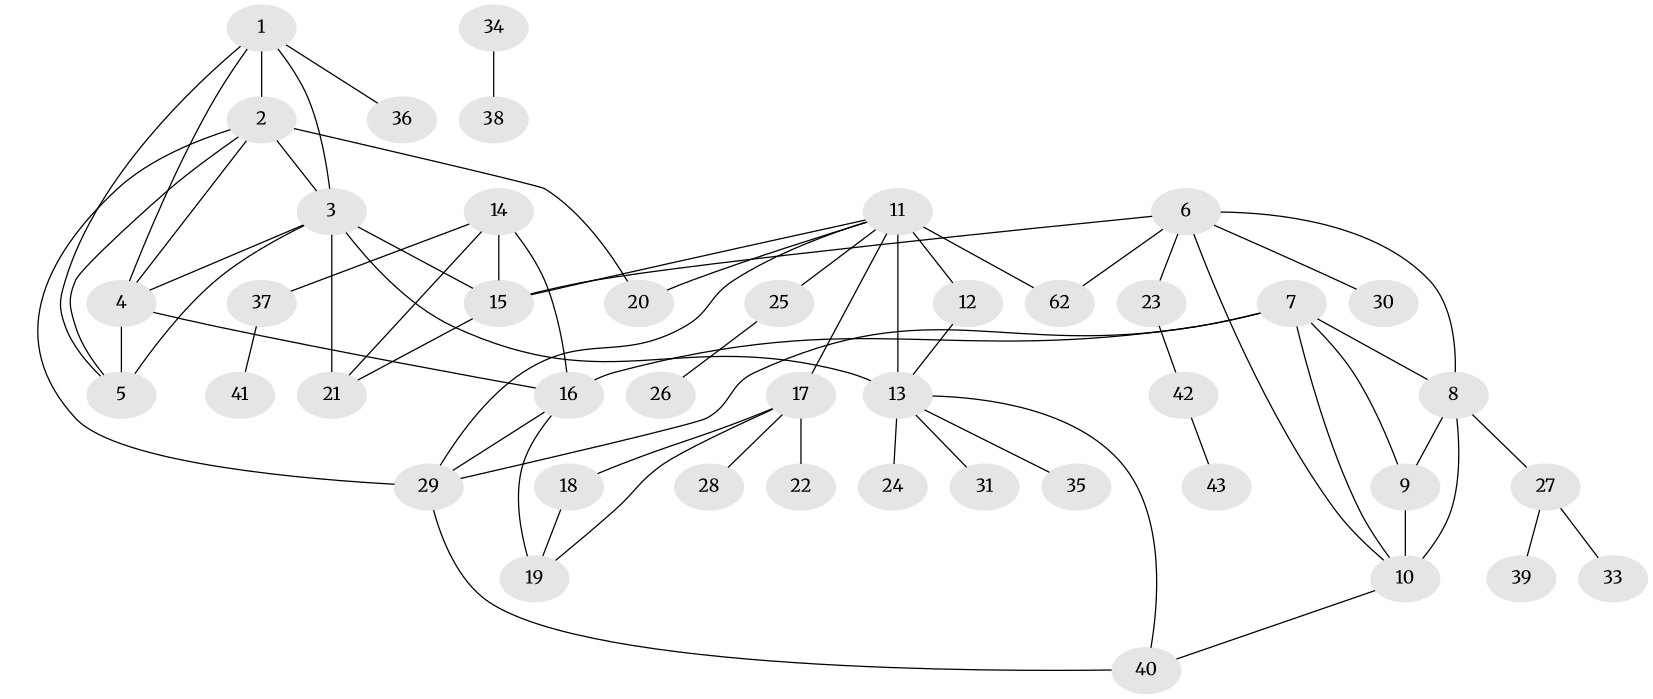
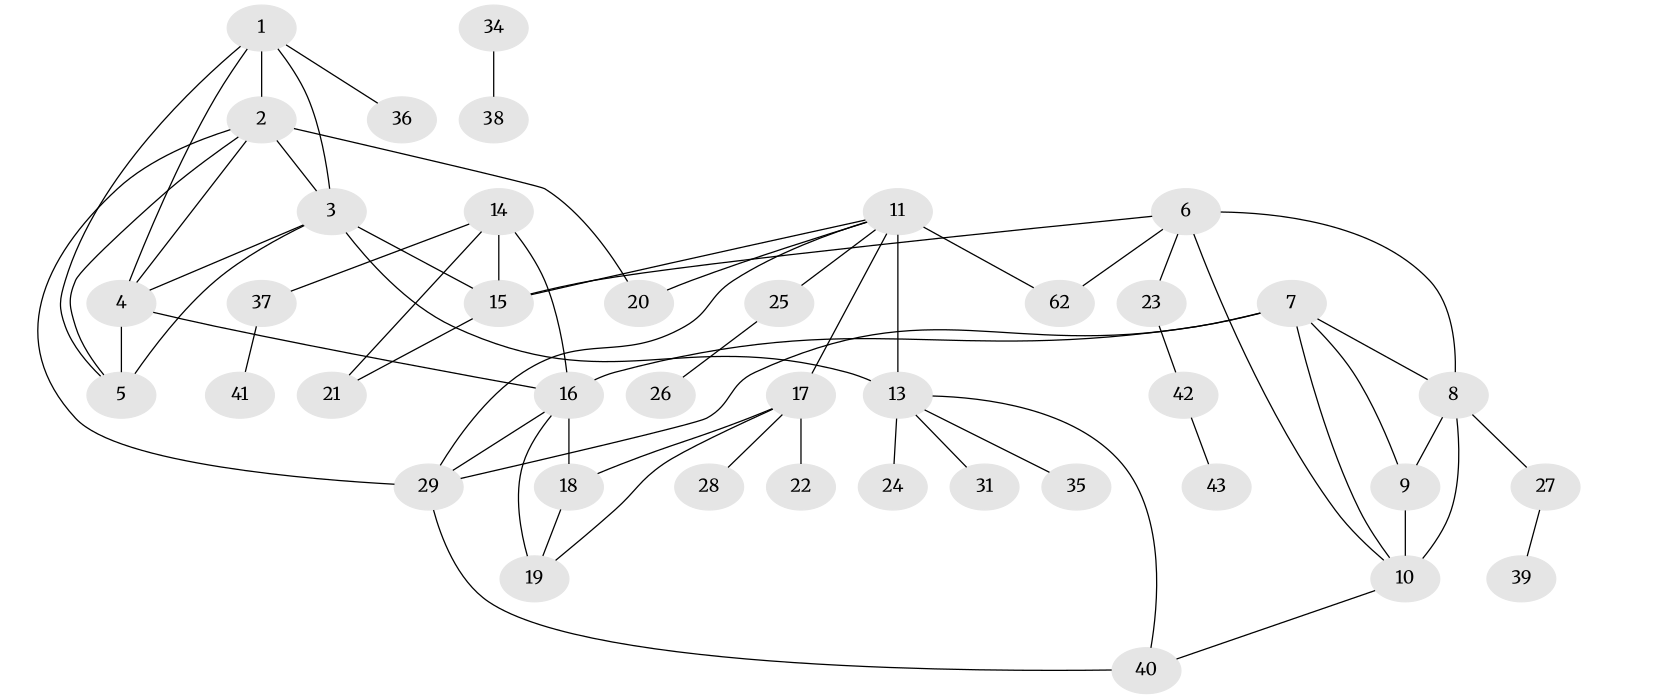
(332, 303) -> none
(968, 303) -> none
(1384, 303) -> none
none -> (569, 441)
(1613, 579) -> none
